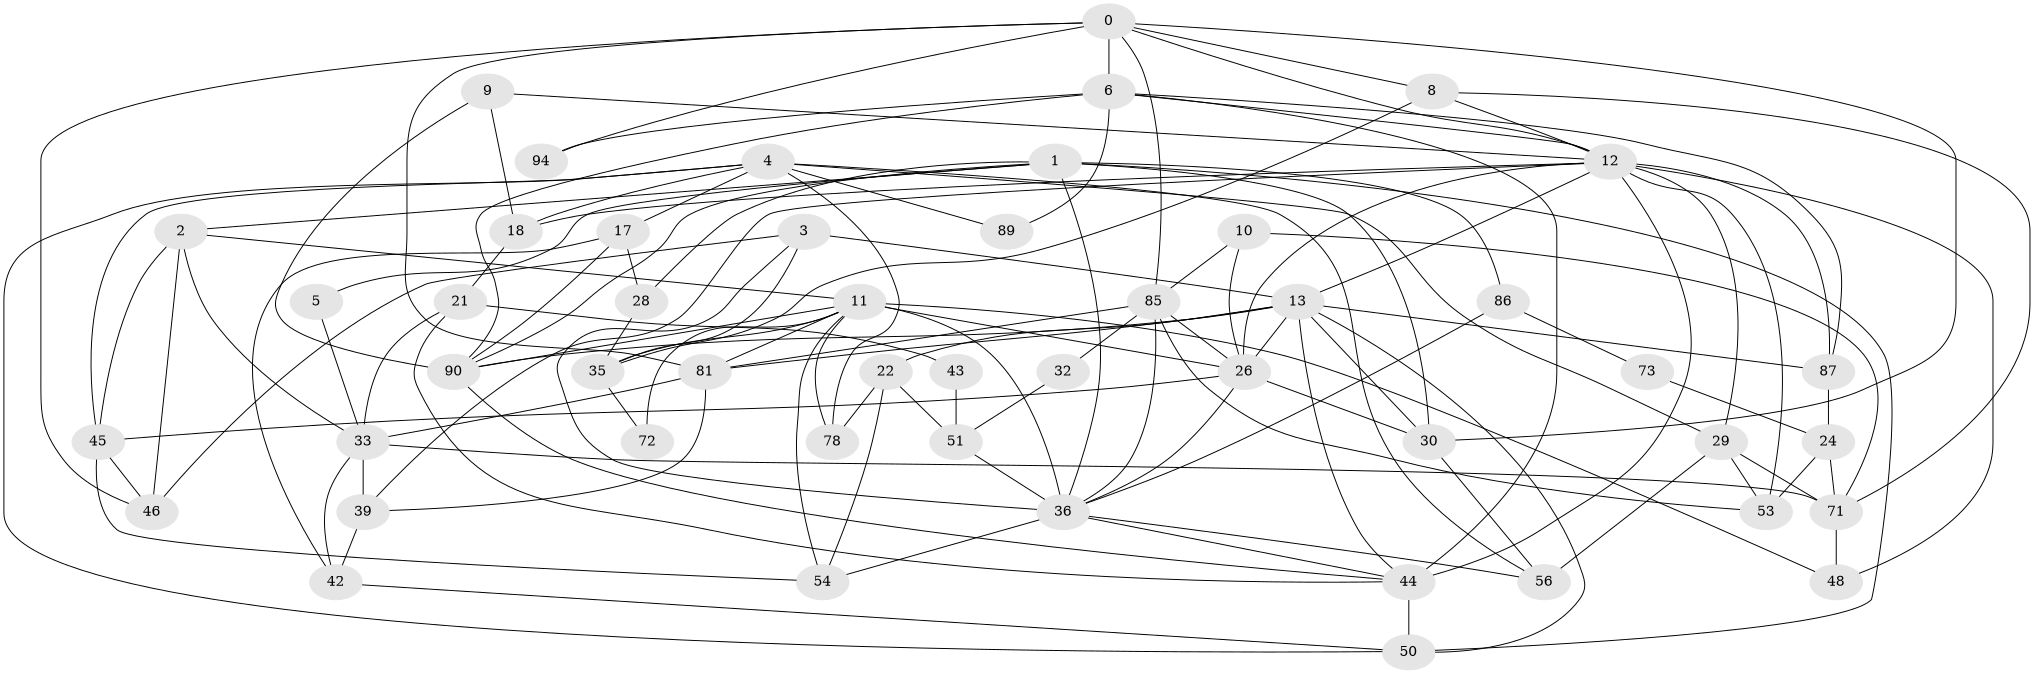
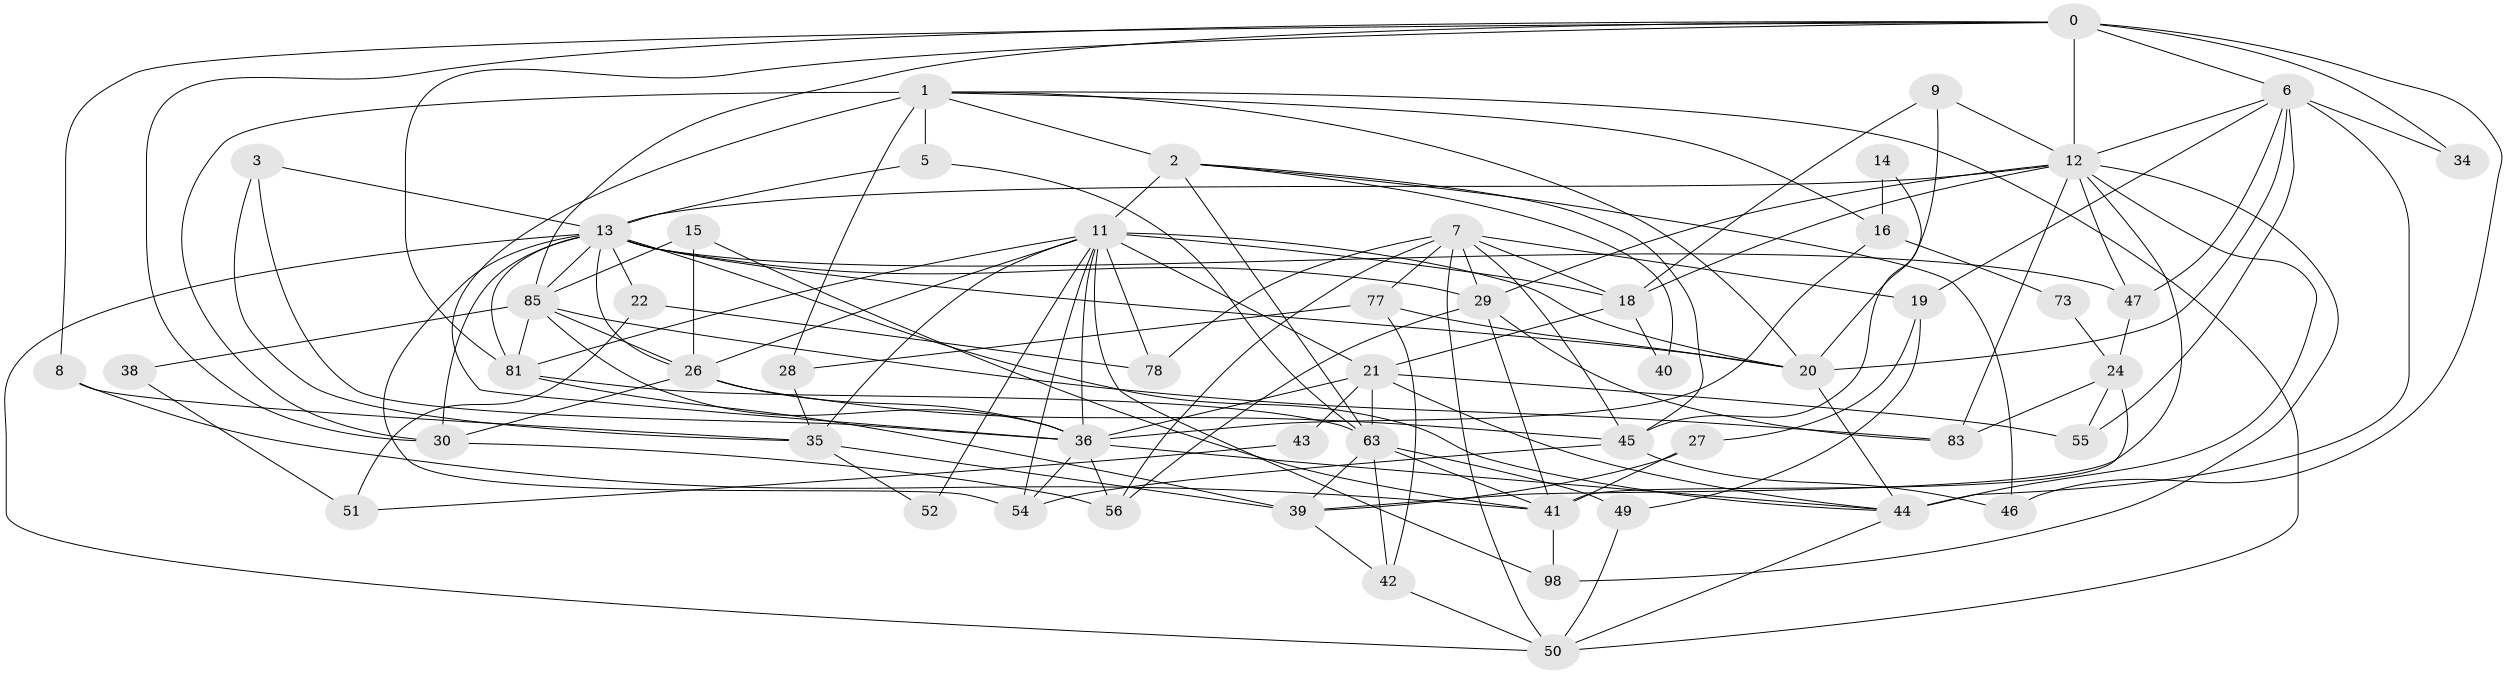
(1495, 115) -> none
(541, 162) -> (2463, 162)
(768, 162) -> (1457, 232)
none -> (1882, 162)
none -> (763, 191)
(1376, 205) -> none
(623, 232) -> (1376, 302)
(1007, 232) -> (1919, 302)
(1244, 232) -> (694, 232)
none -> (1318, 253)
none -> (569, 267)
none -> (1022, 272)
(434, 282) -> none
(1503, 302) -> (1882, 232)
none -> (1248, 308)
(454, 372) -> (1808, 372)
(1063, 372) -> (130, 372)
none -> (1664, 372)
(1828, 372) -> (2134, 302)
(363, 442) -> (1372, 442)
(647, 442) -> (930, 512)
none -> (1697, 442)
none -> (2081, 442)
(1010, 477) -> (1282, 394)
(862, 479) -> (533, 484)
none -> (1068, 479)
none -> (1623, 512)
(1766, 512) -> (1956, 442)
(1836, 512) -> (1553, 512)
(1836, 582) -> (1553, 582)
